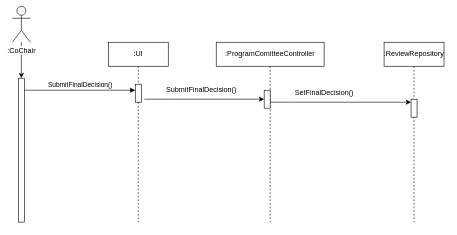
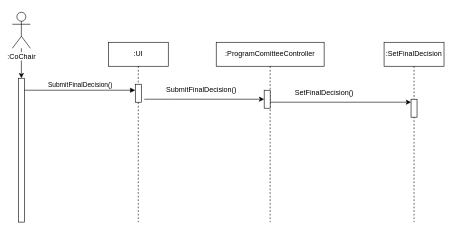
(21, 24) -> (21, 30)
(414, 54) -> (414, 54)
